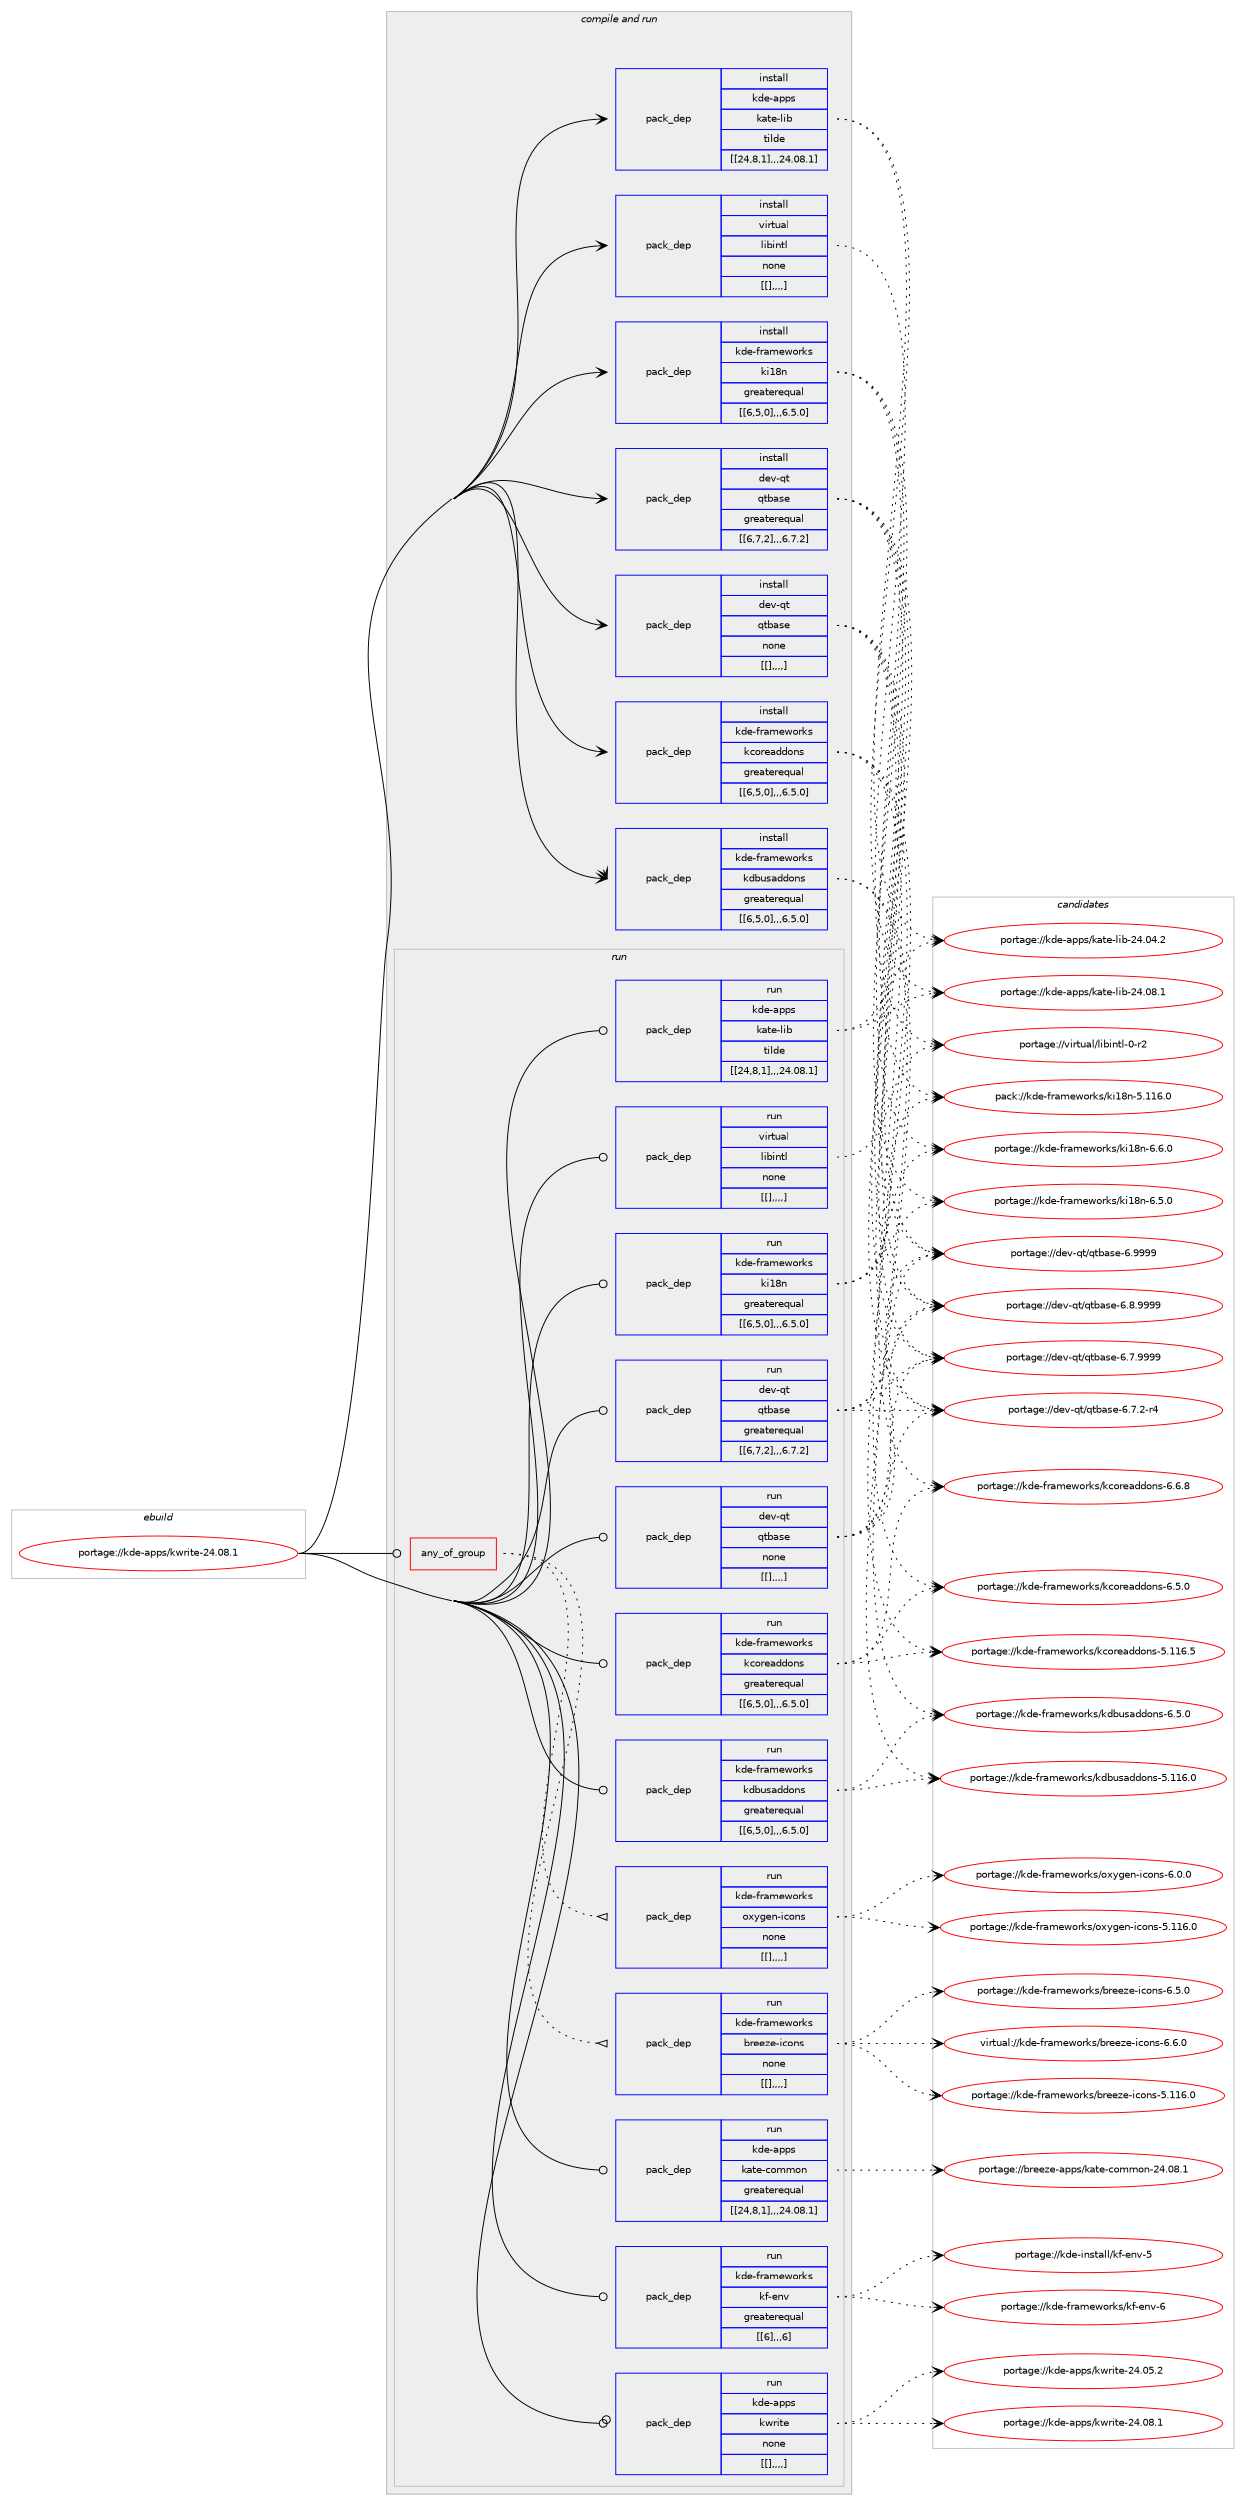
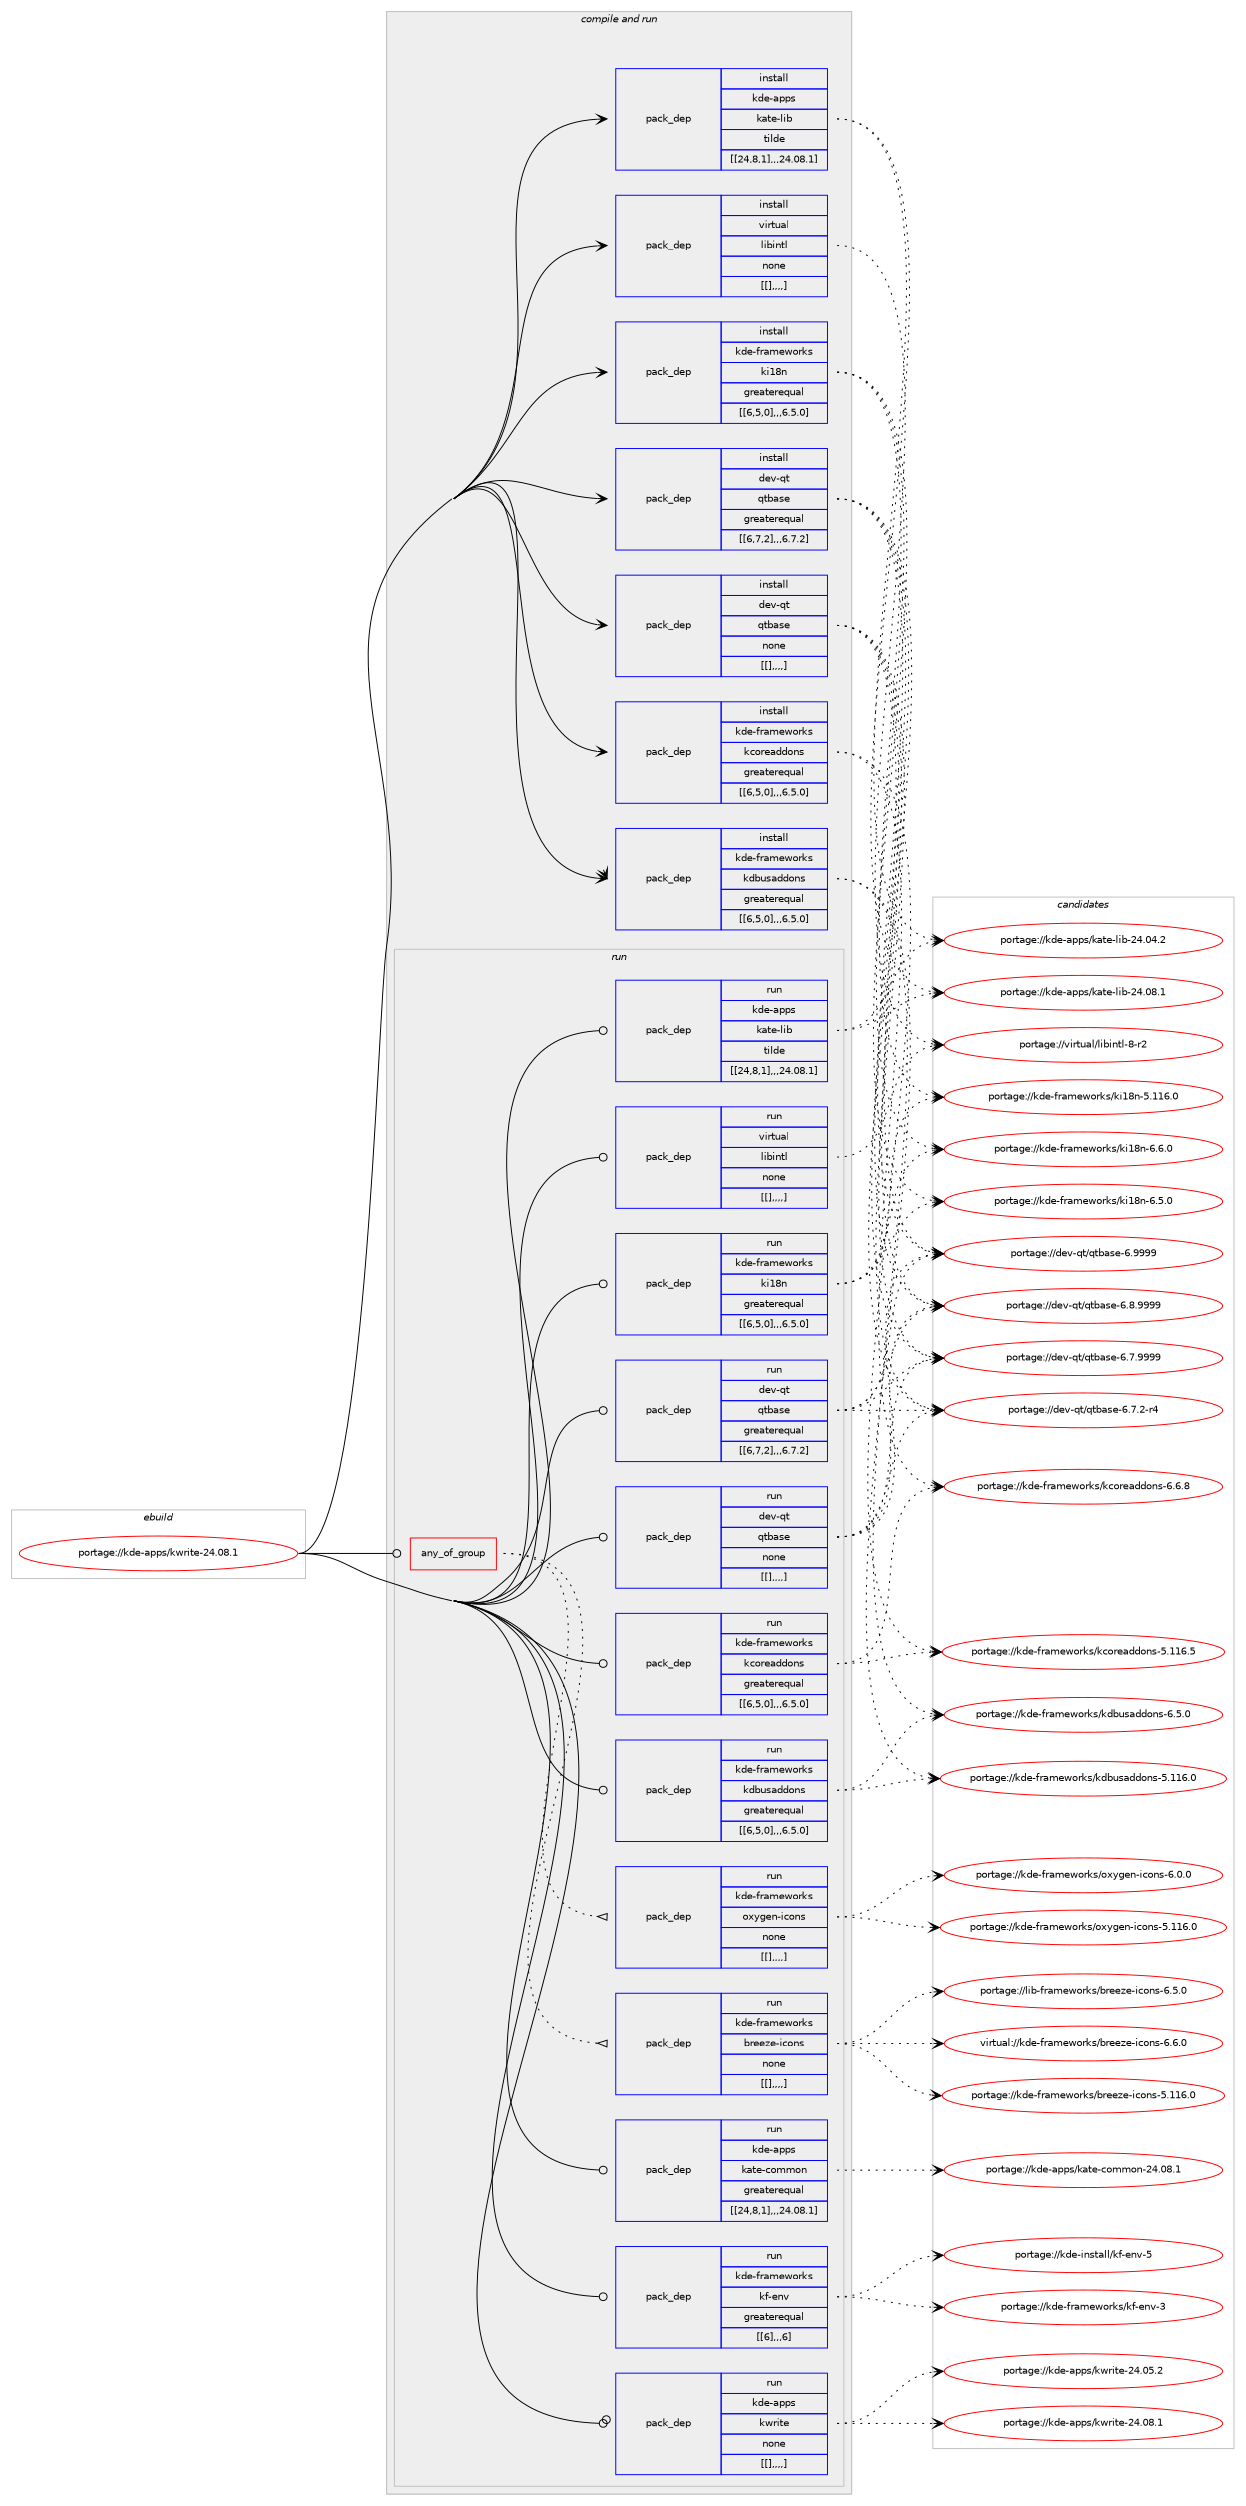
(1083, 1045) -> (1083, 1045)
(1083, 1097) -> (1083, 1097)
(1083, 1587) -> none
(1083, 1991) -> (1083, 1991)
(1083, 2170) -> (1083, 2170)
(1083, 2307) -> (1083, 2307)
